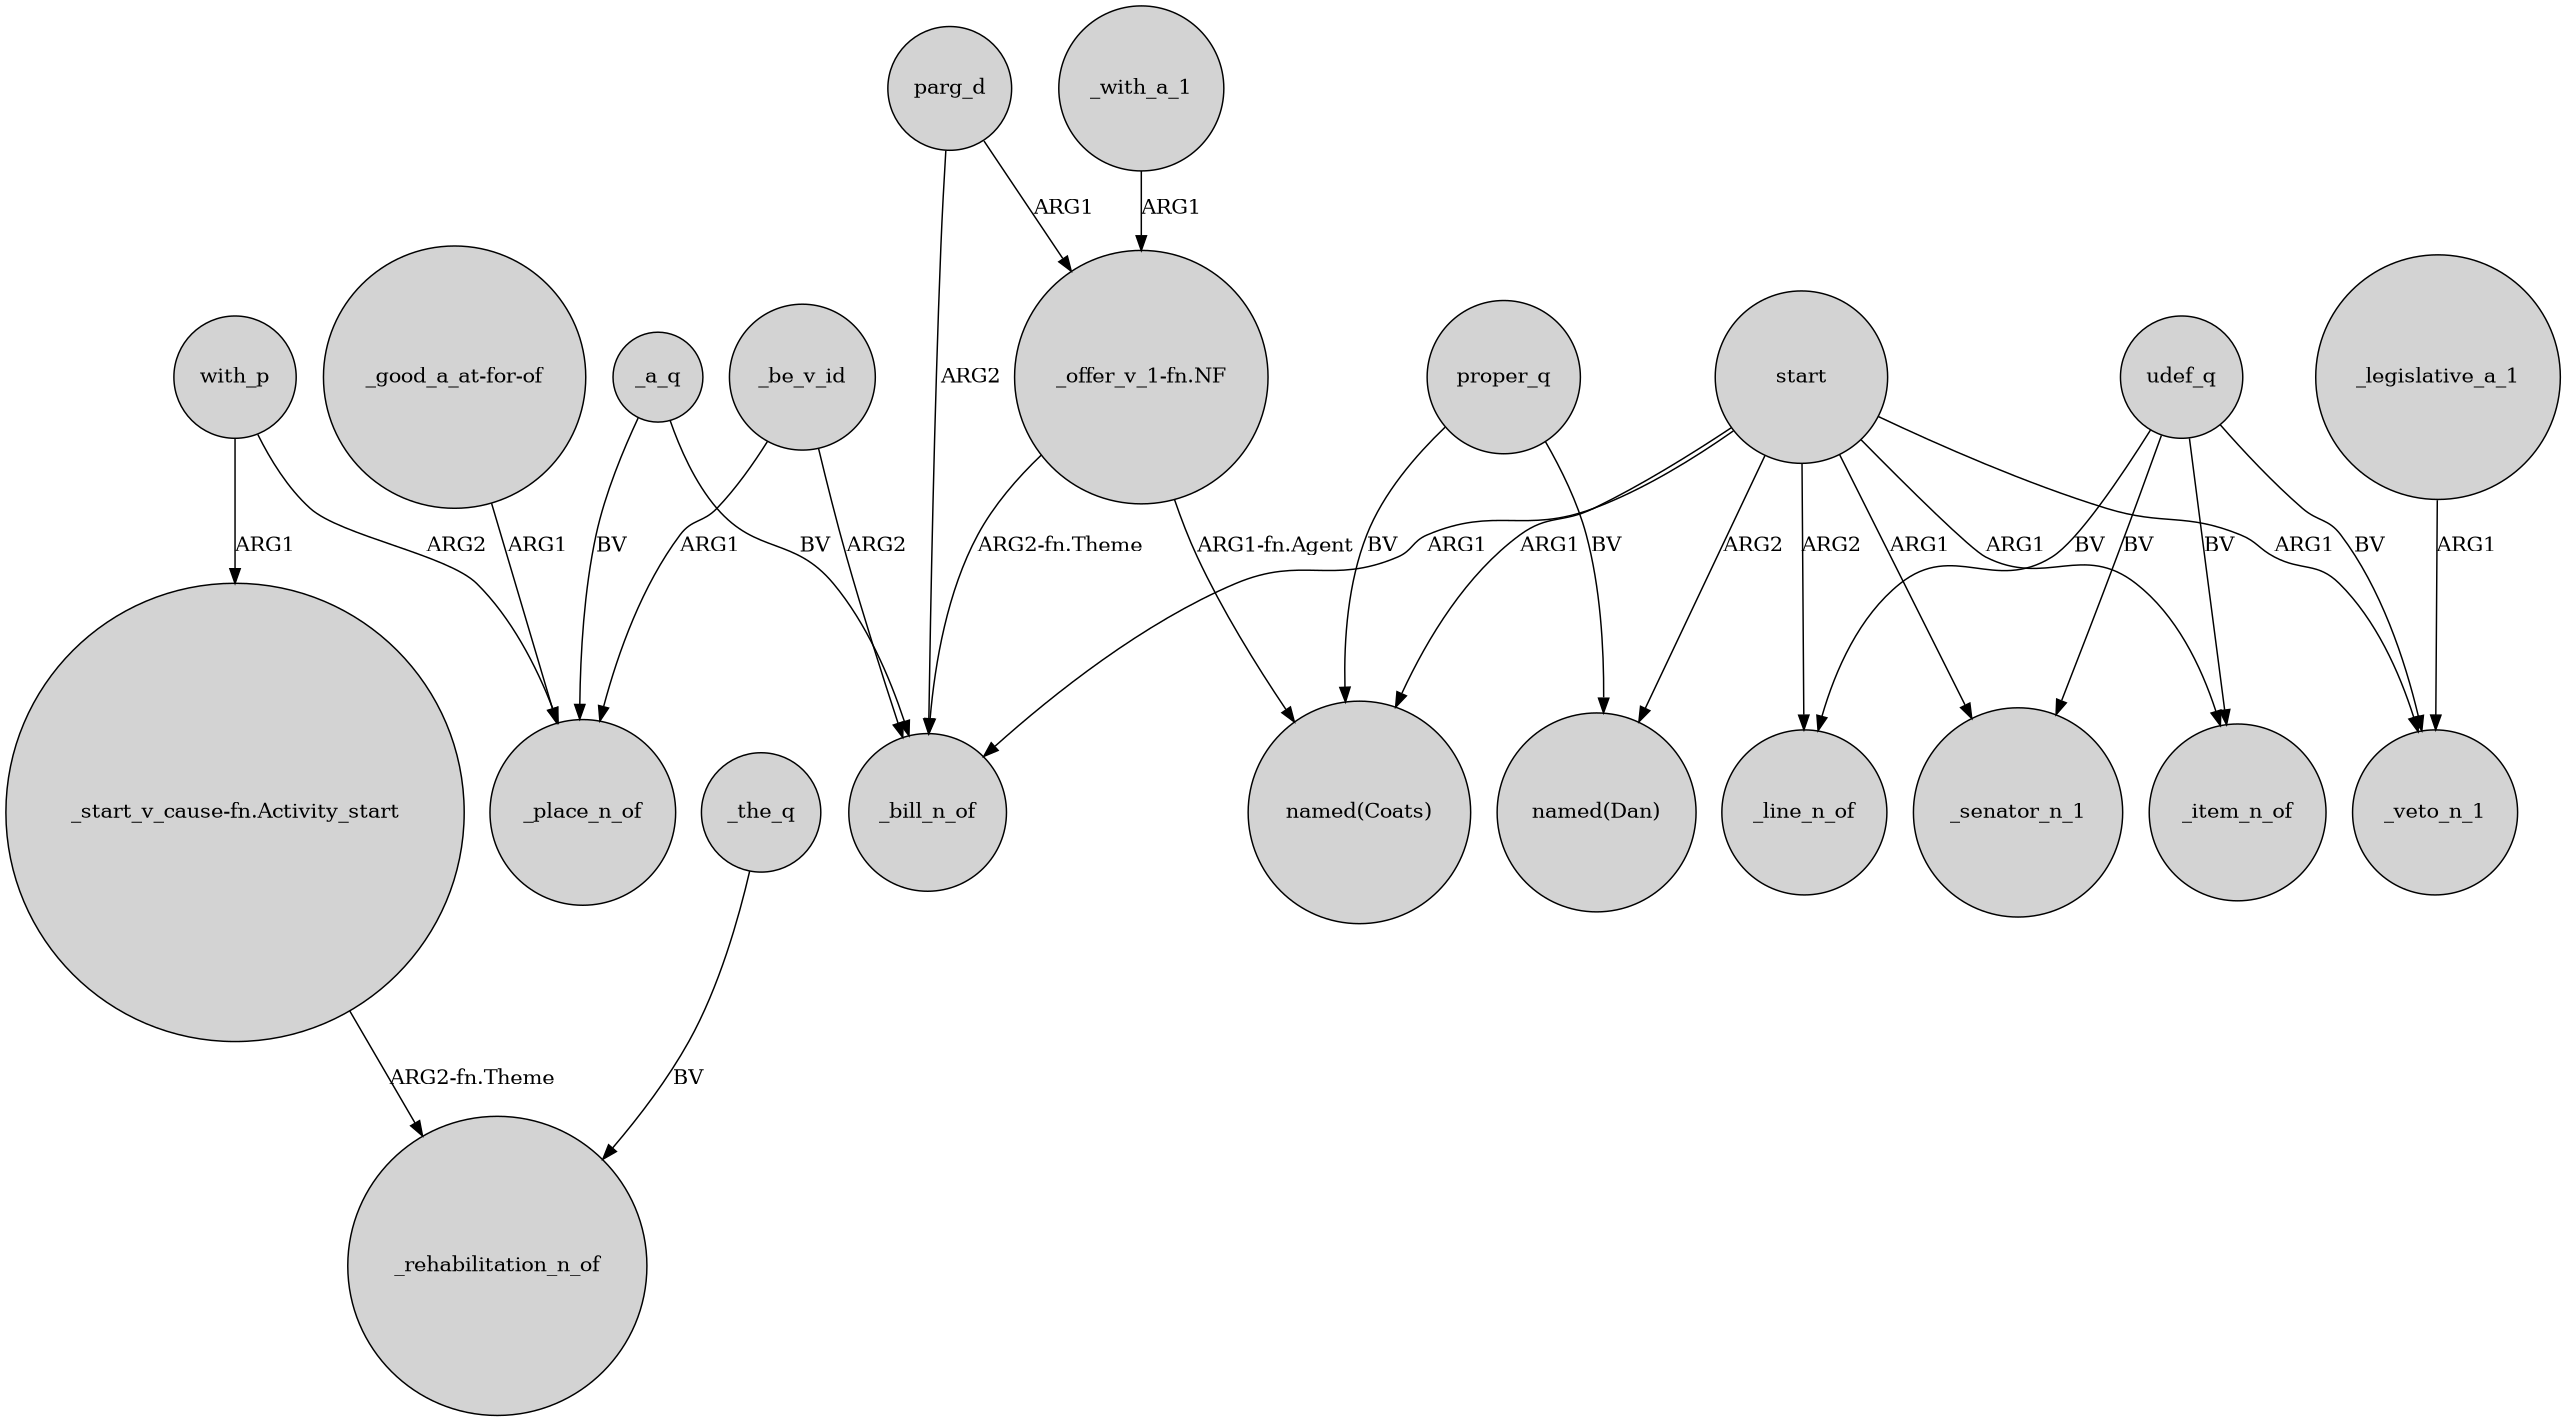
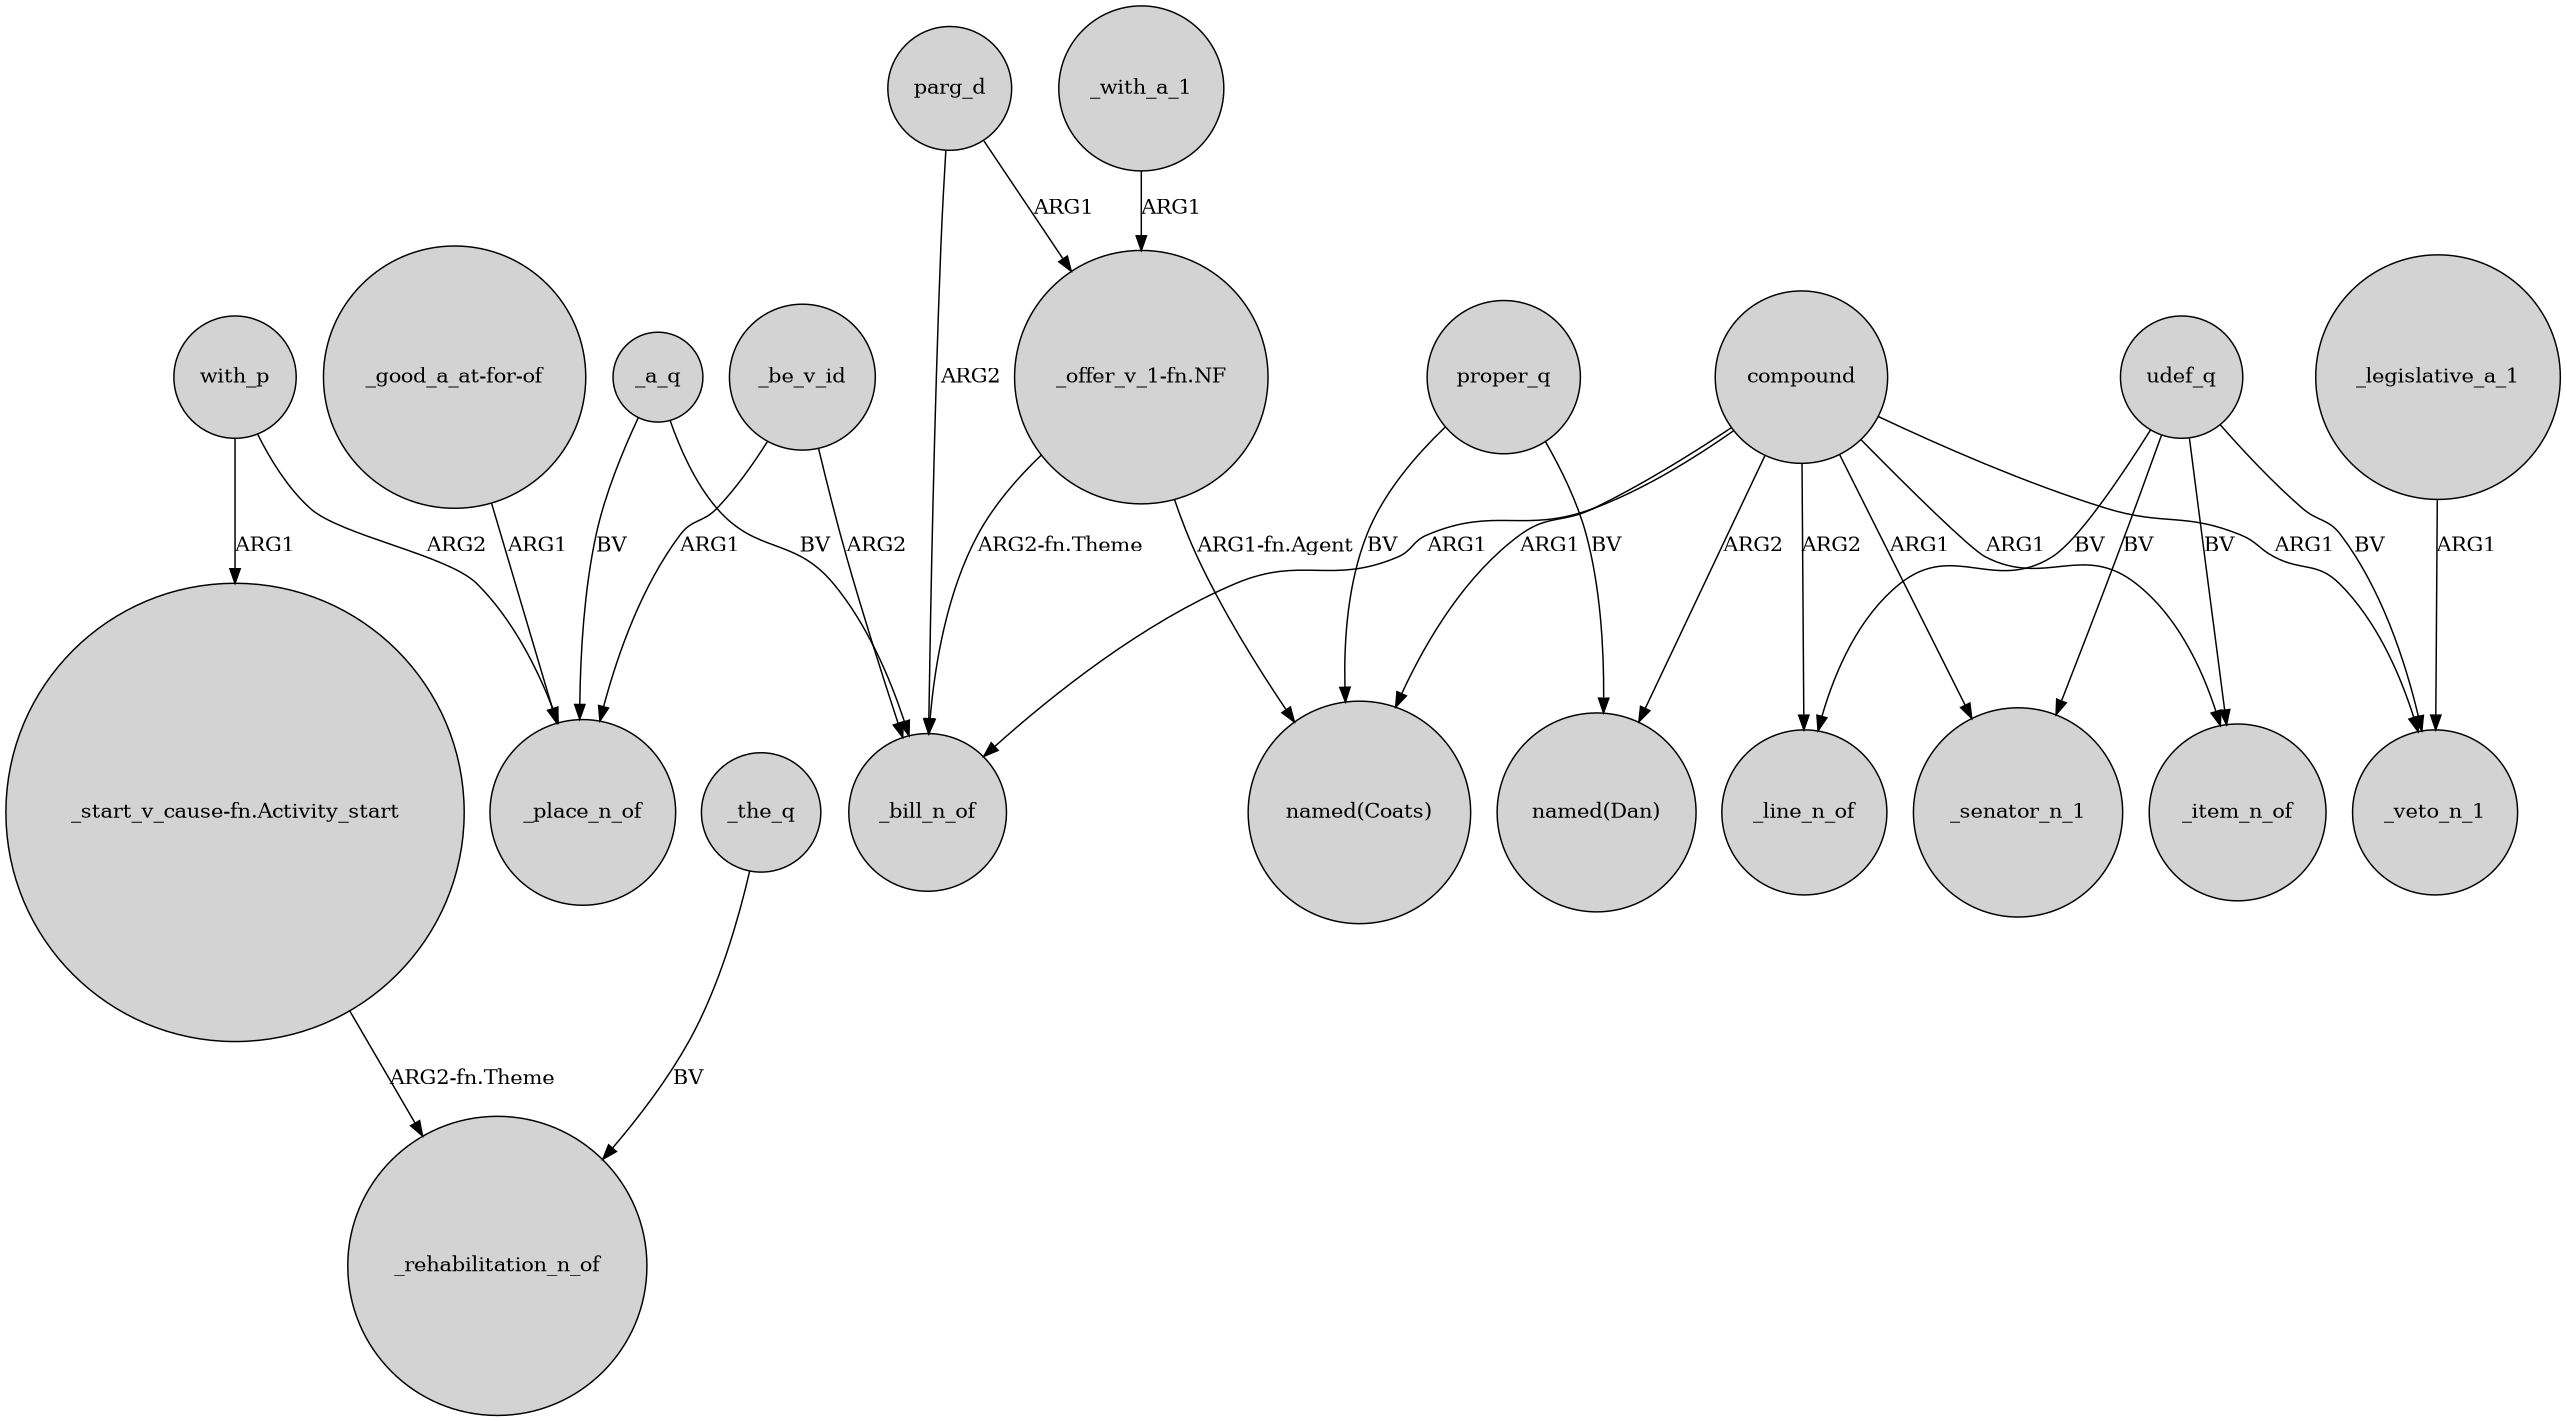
(1801, 377) -> (1801, 377)
